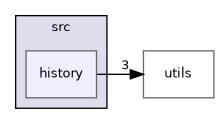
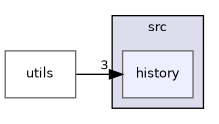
(115, 74) -> (93, 74)
